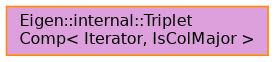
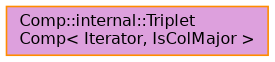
(137, 31) -> (137, 31)
